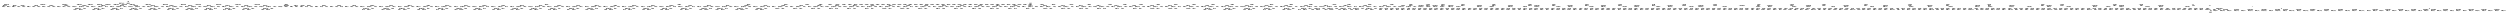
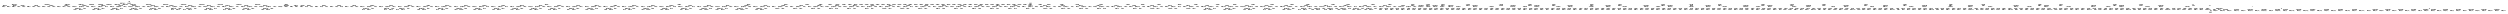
none -> (1746, 7)
